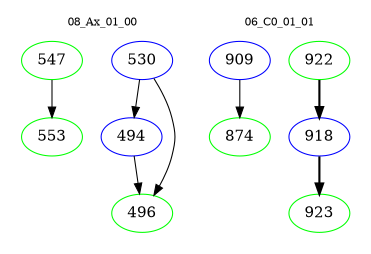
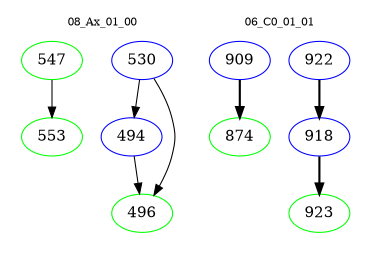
(319, 60) -> (319, 60)
(240, 93) -> (240, 93)
